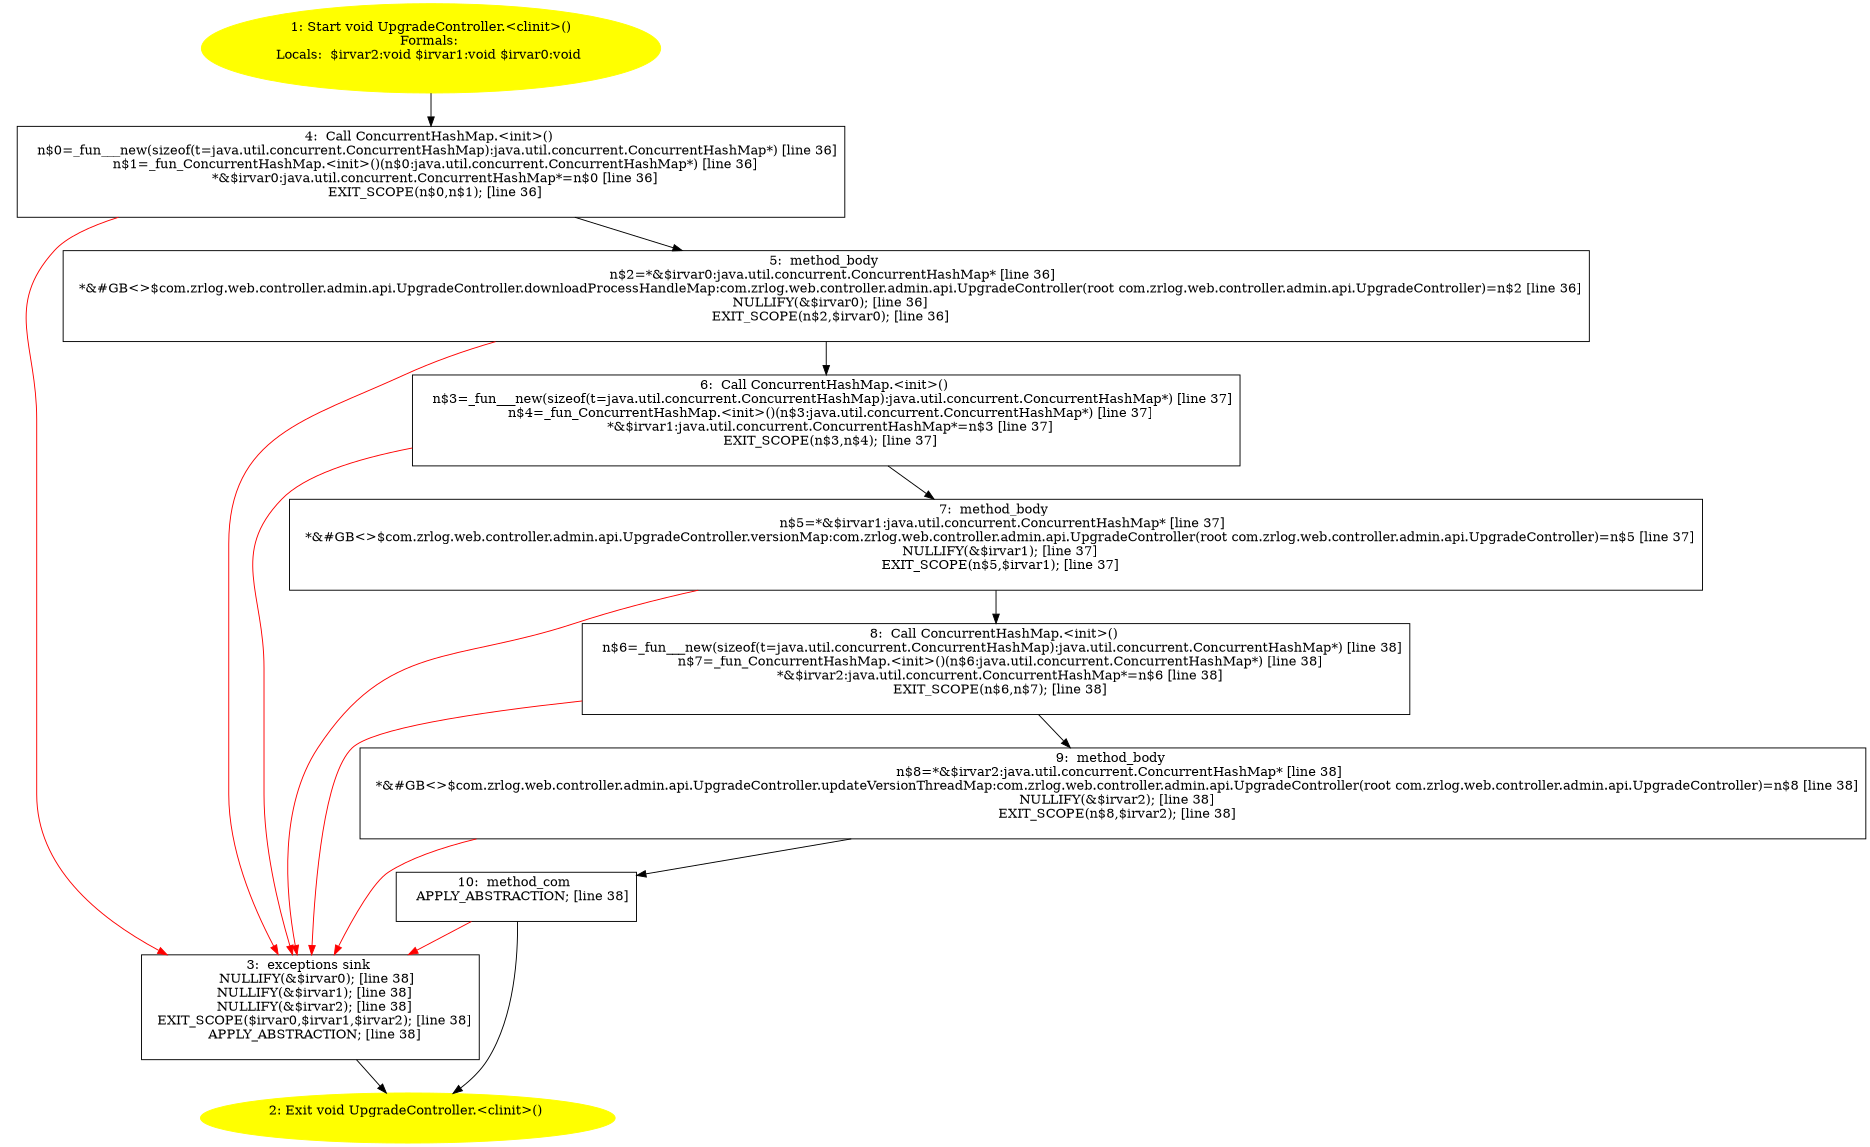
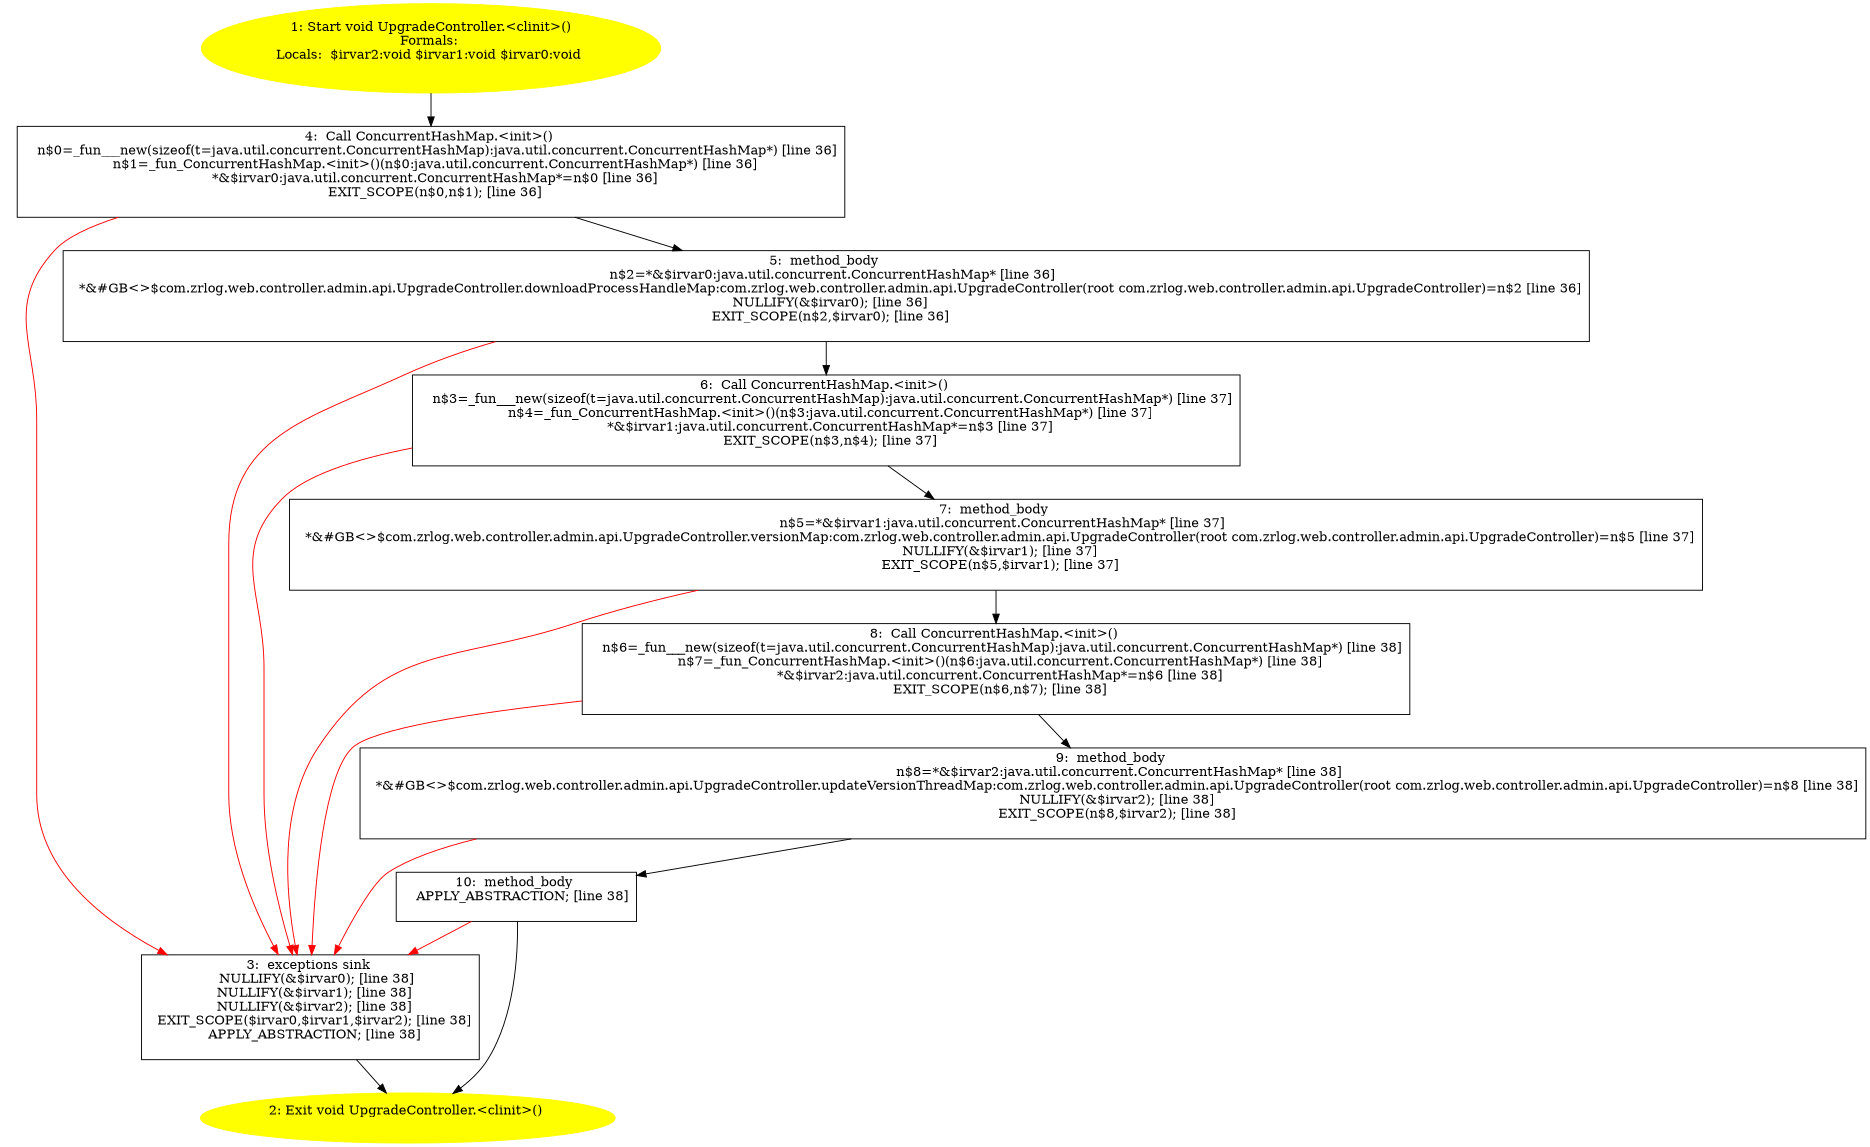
(516, 897) -> (516, 897)
